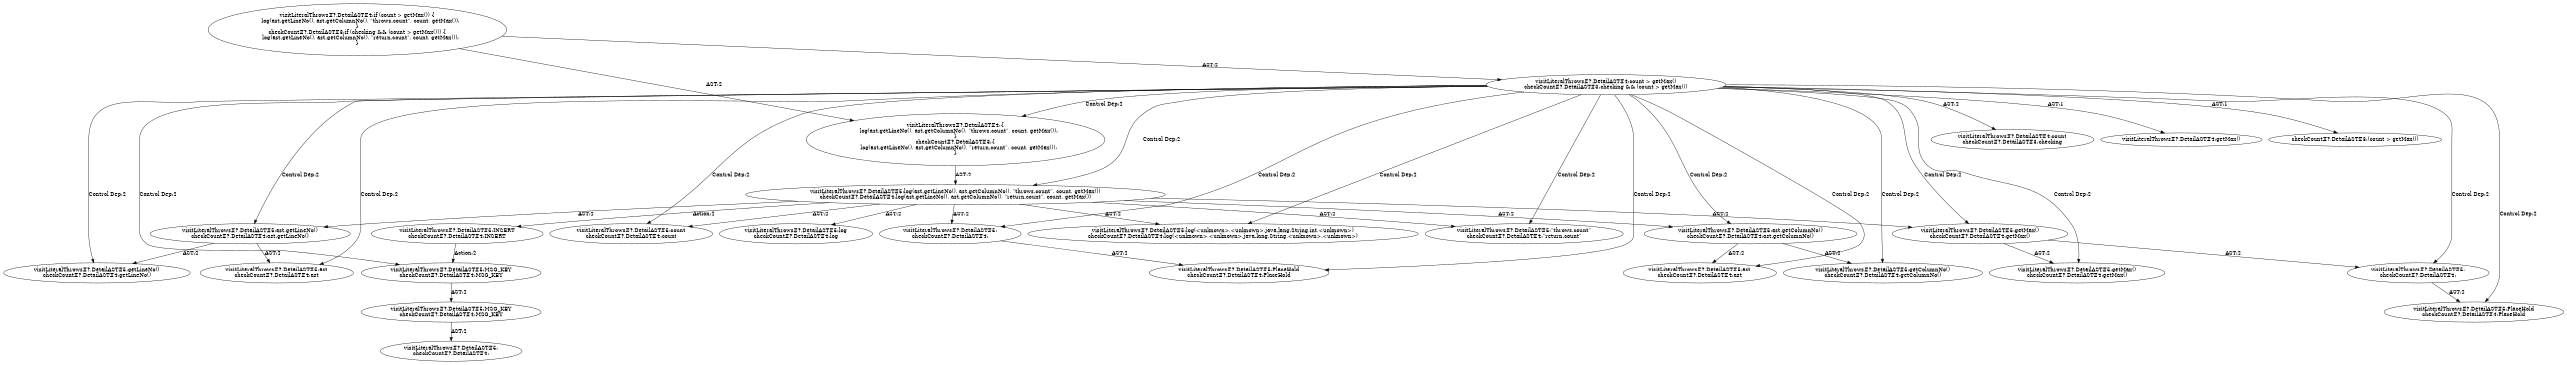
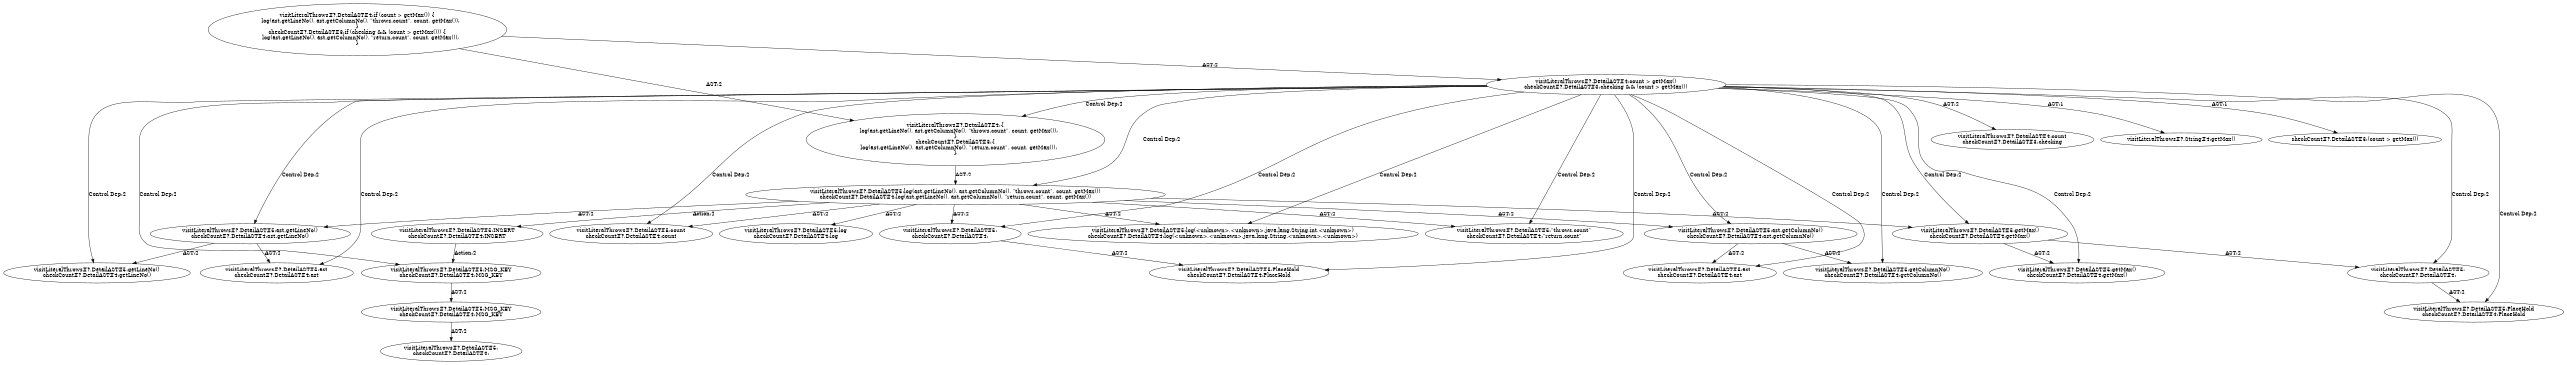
(2181, 140) -> (2181, 140)
